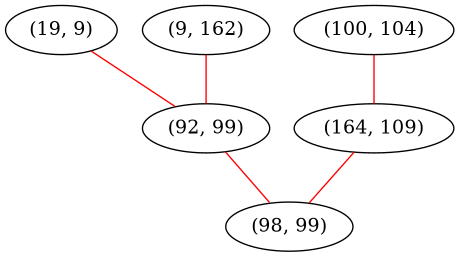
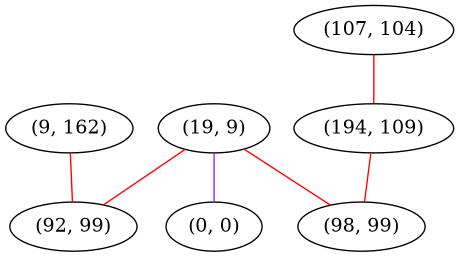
(374, 30) -> (374, 30)
(374, 128) -> (374, 128)
(247, 177) -> (287, 177)
none -> (214, 227)
